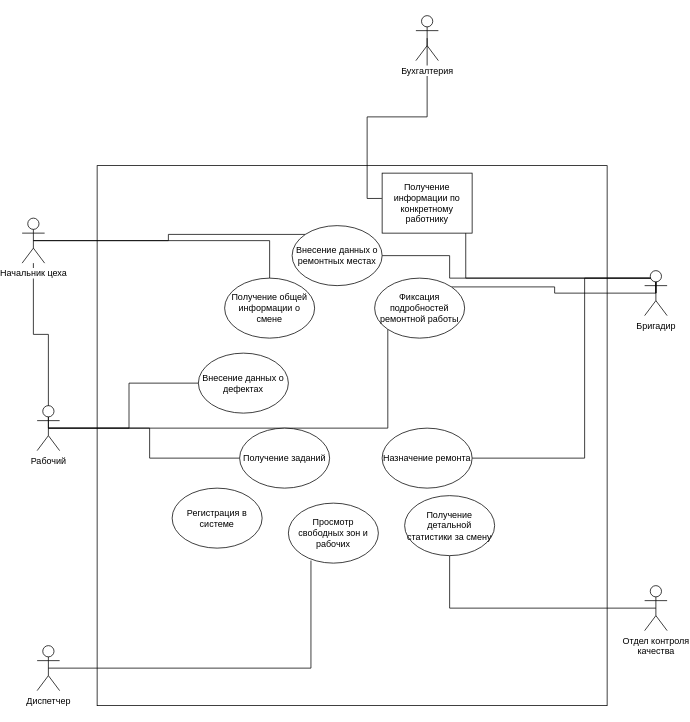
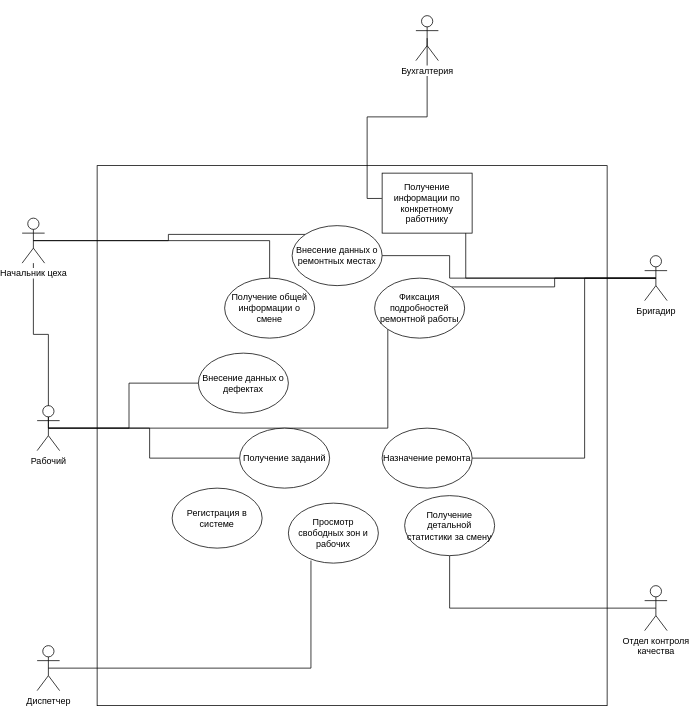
(656, 293) -> (656, 278)
